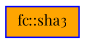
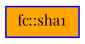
(42, 22) -> (42, 22)
